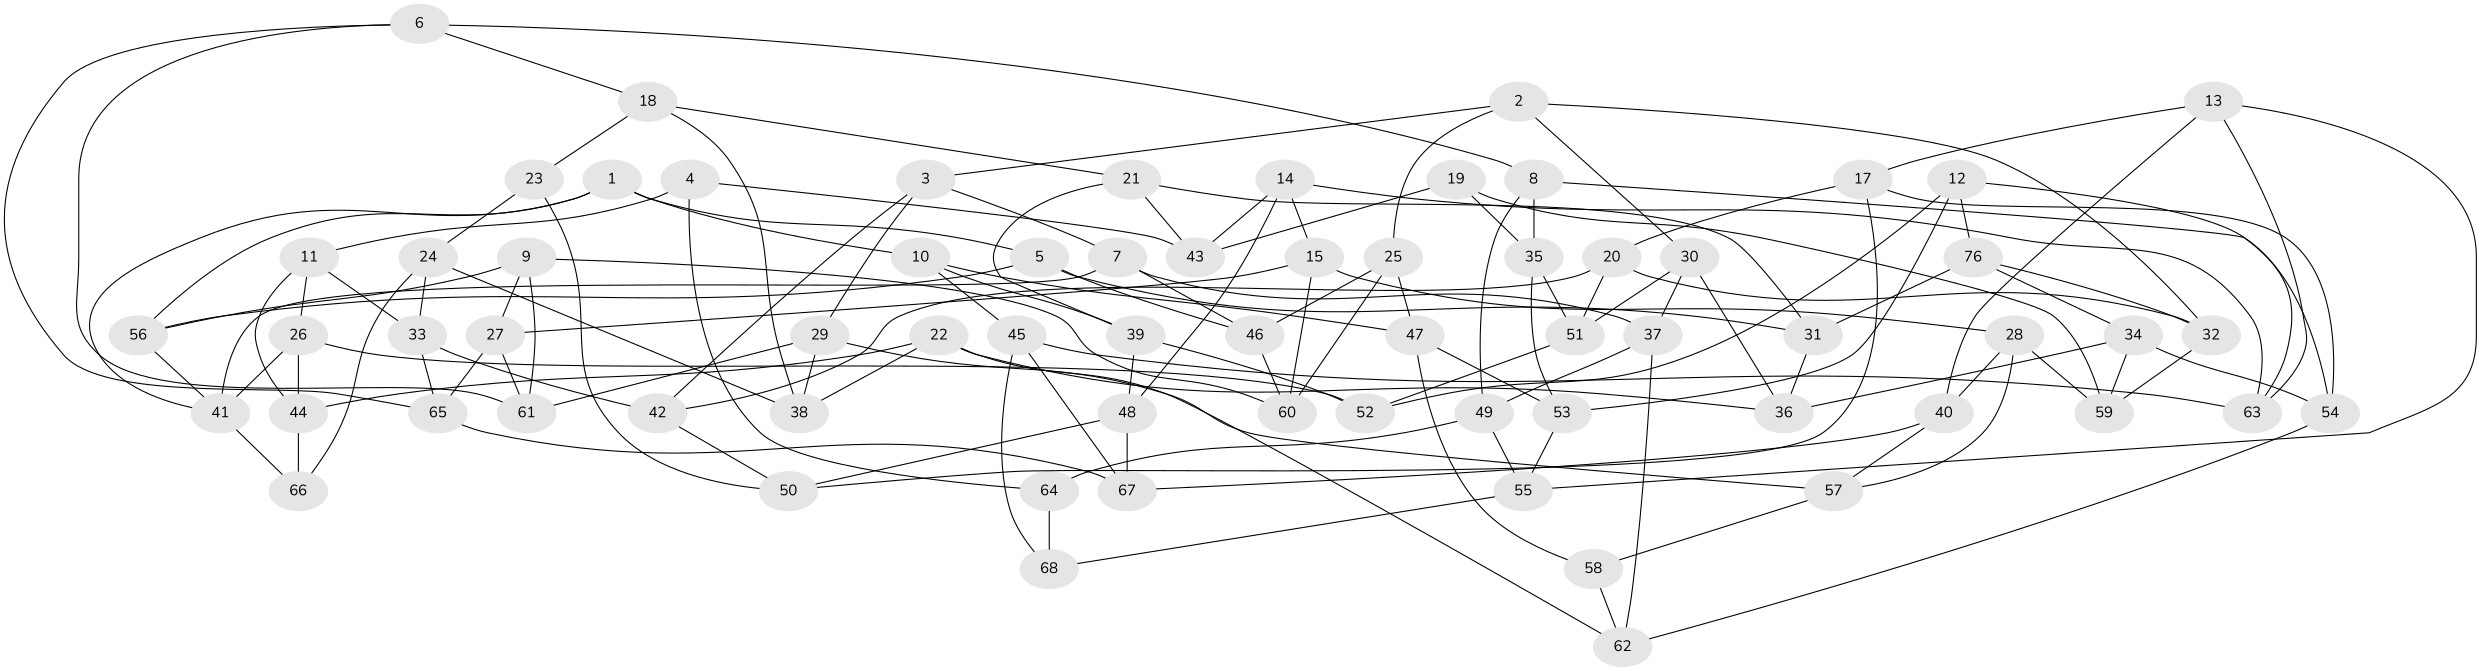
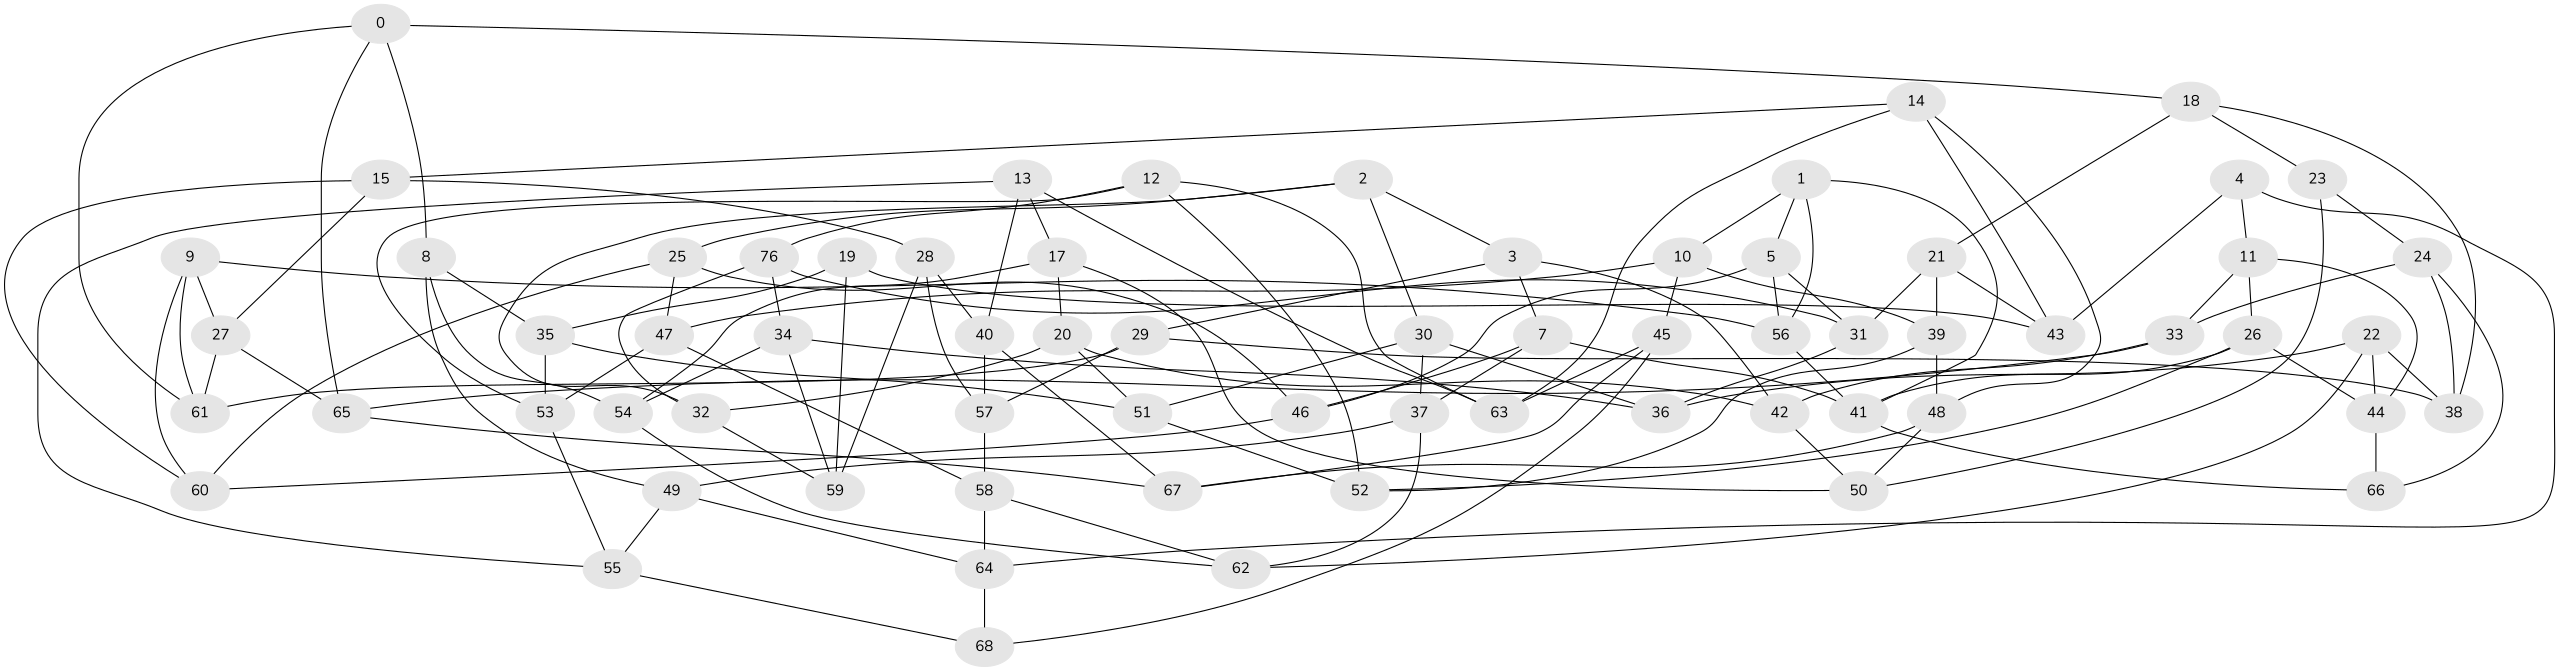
(420, 24) -> (381, 24)
none -> (985, 530)
